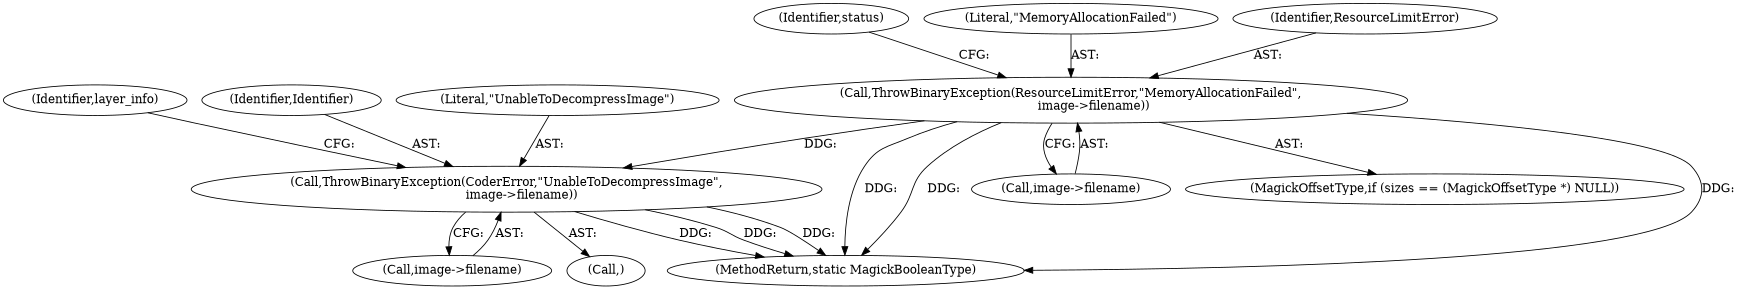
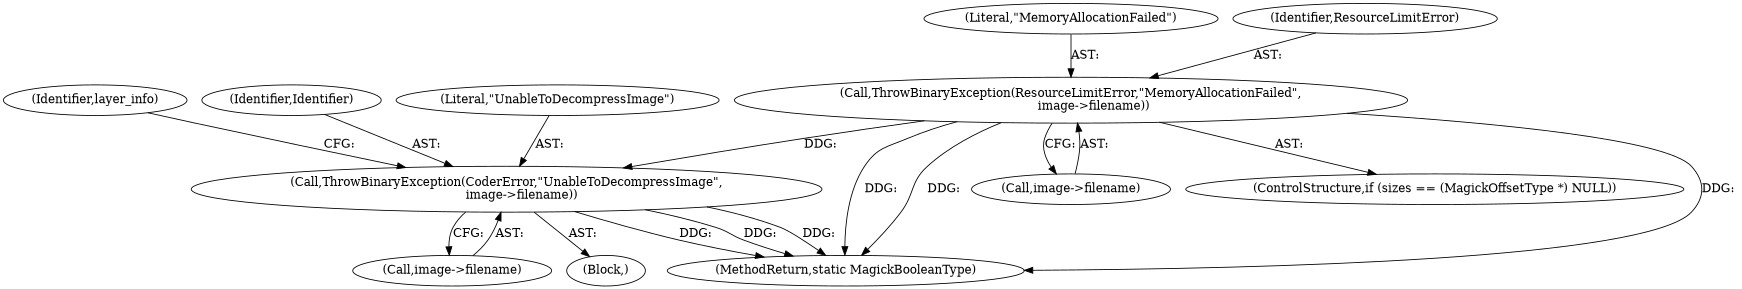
(831, 19) -> none
(1435, 189) -> (1435, 189)
(606, 271) -> (606, 271)
